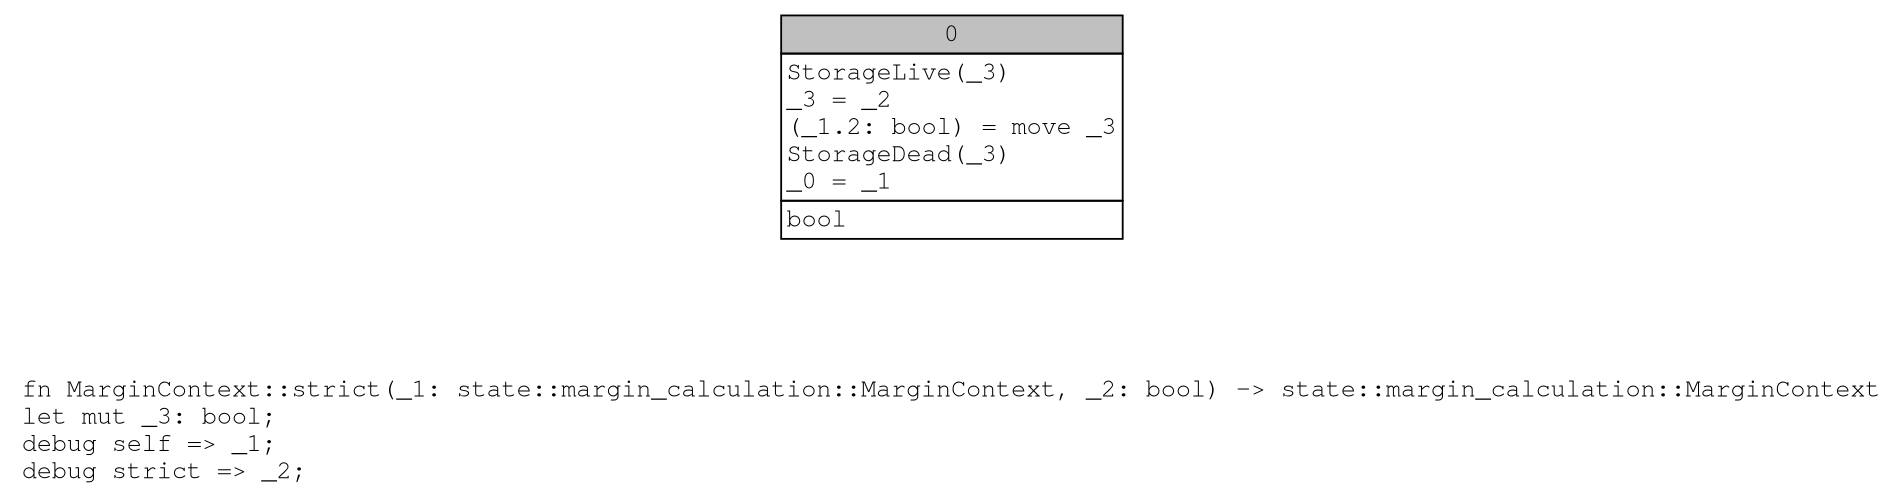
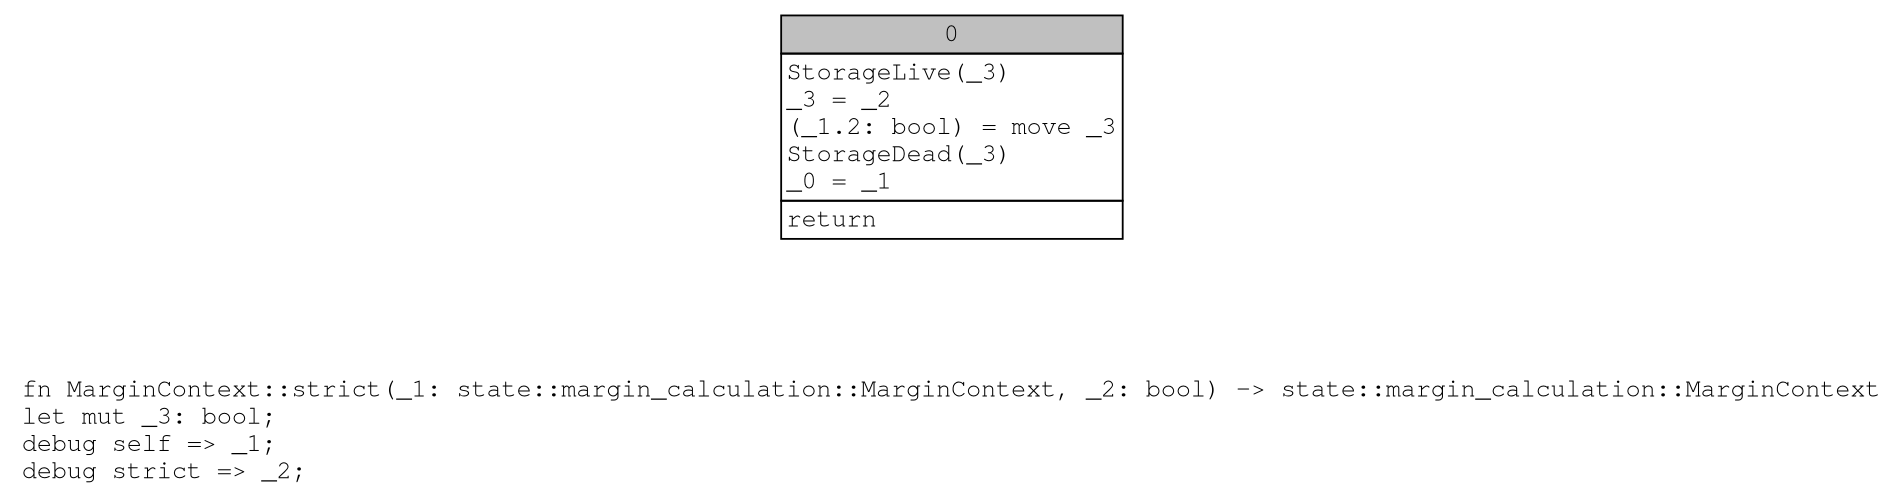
(818, 219) -> (832, 219)
